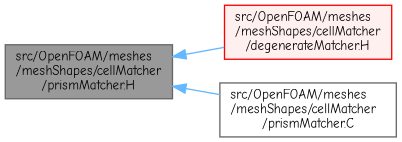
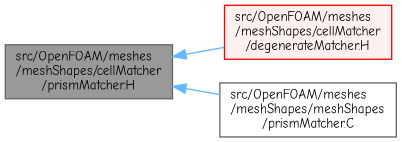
(308, 110) -> (308, 110)
